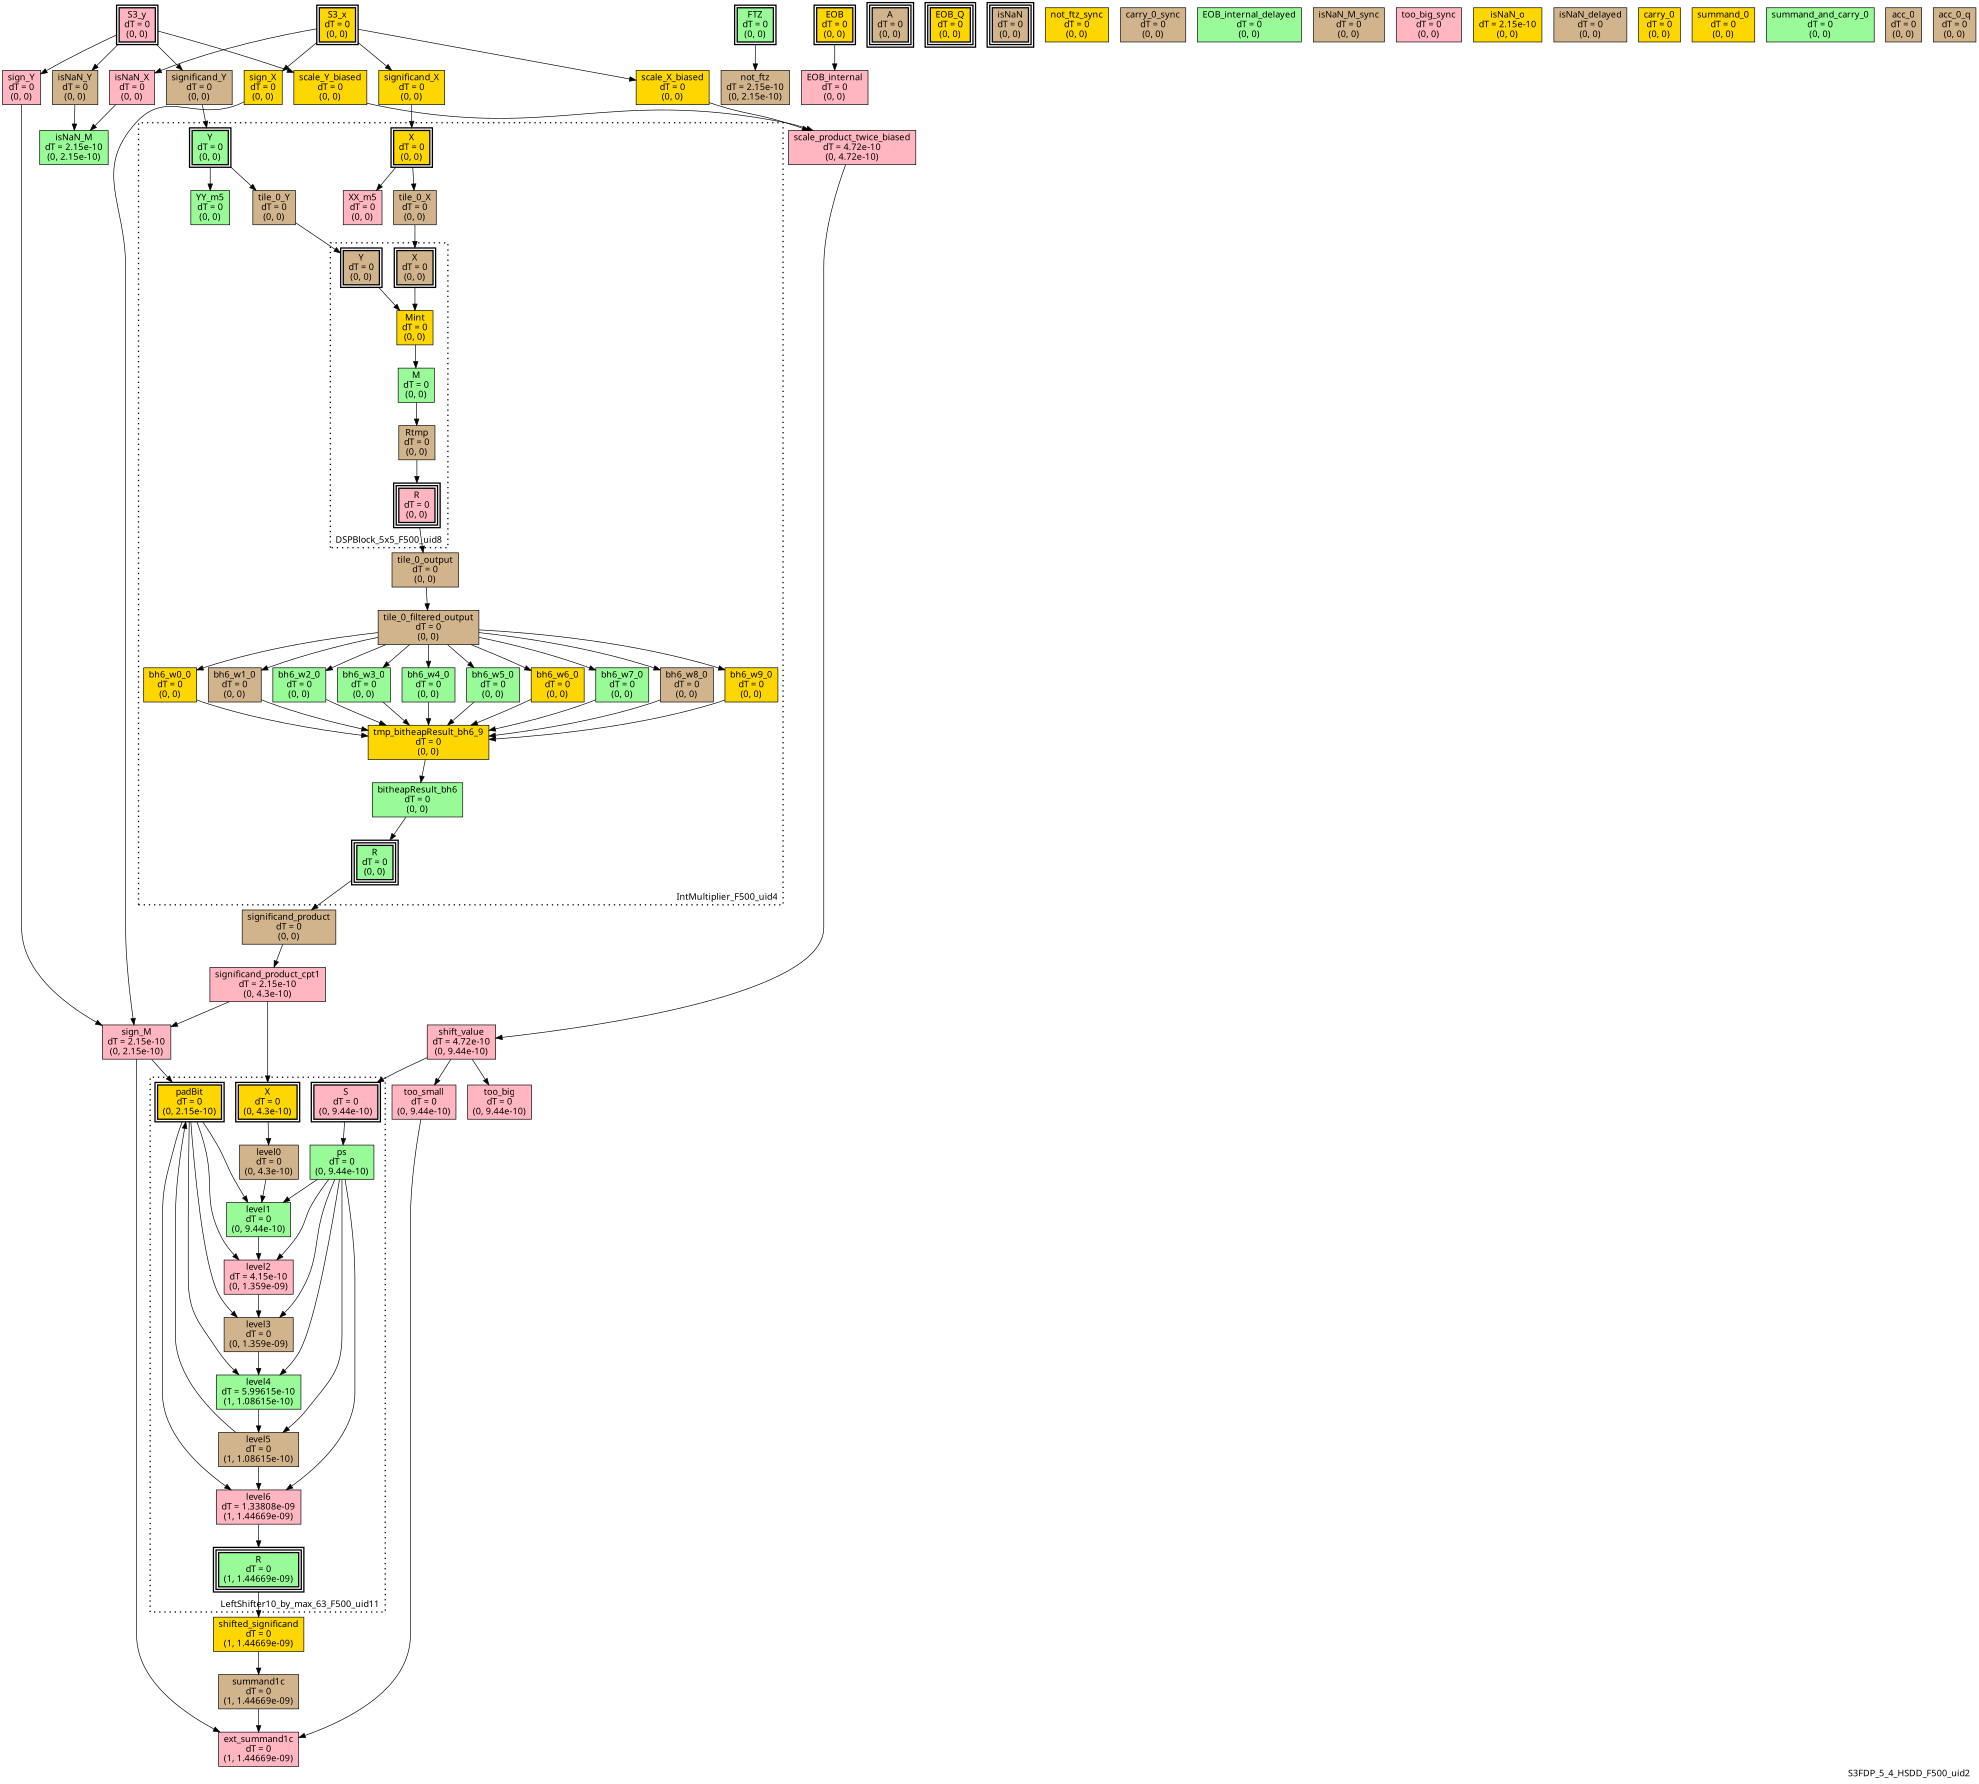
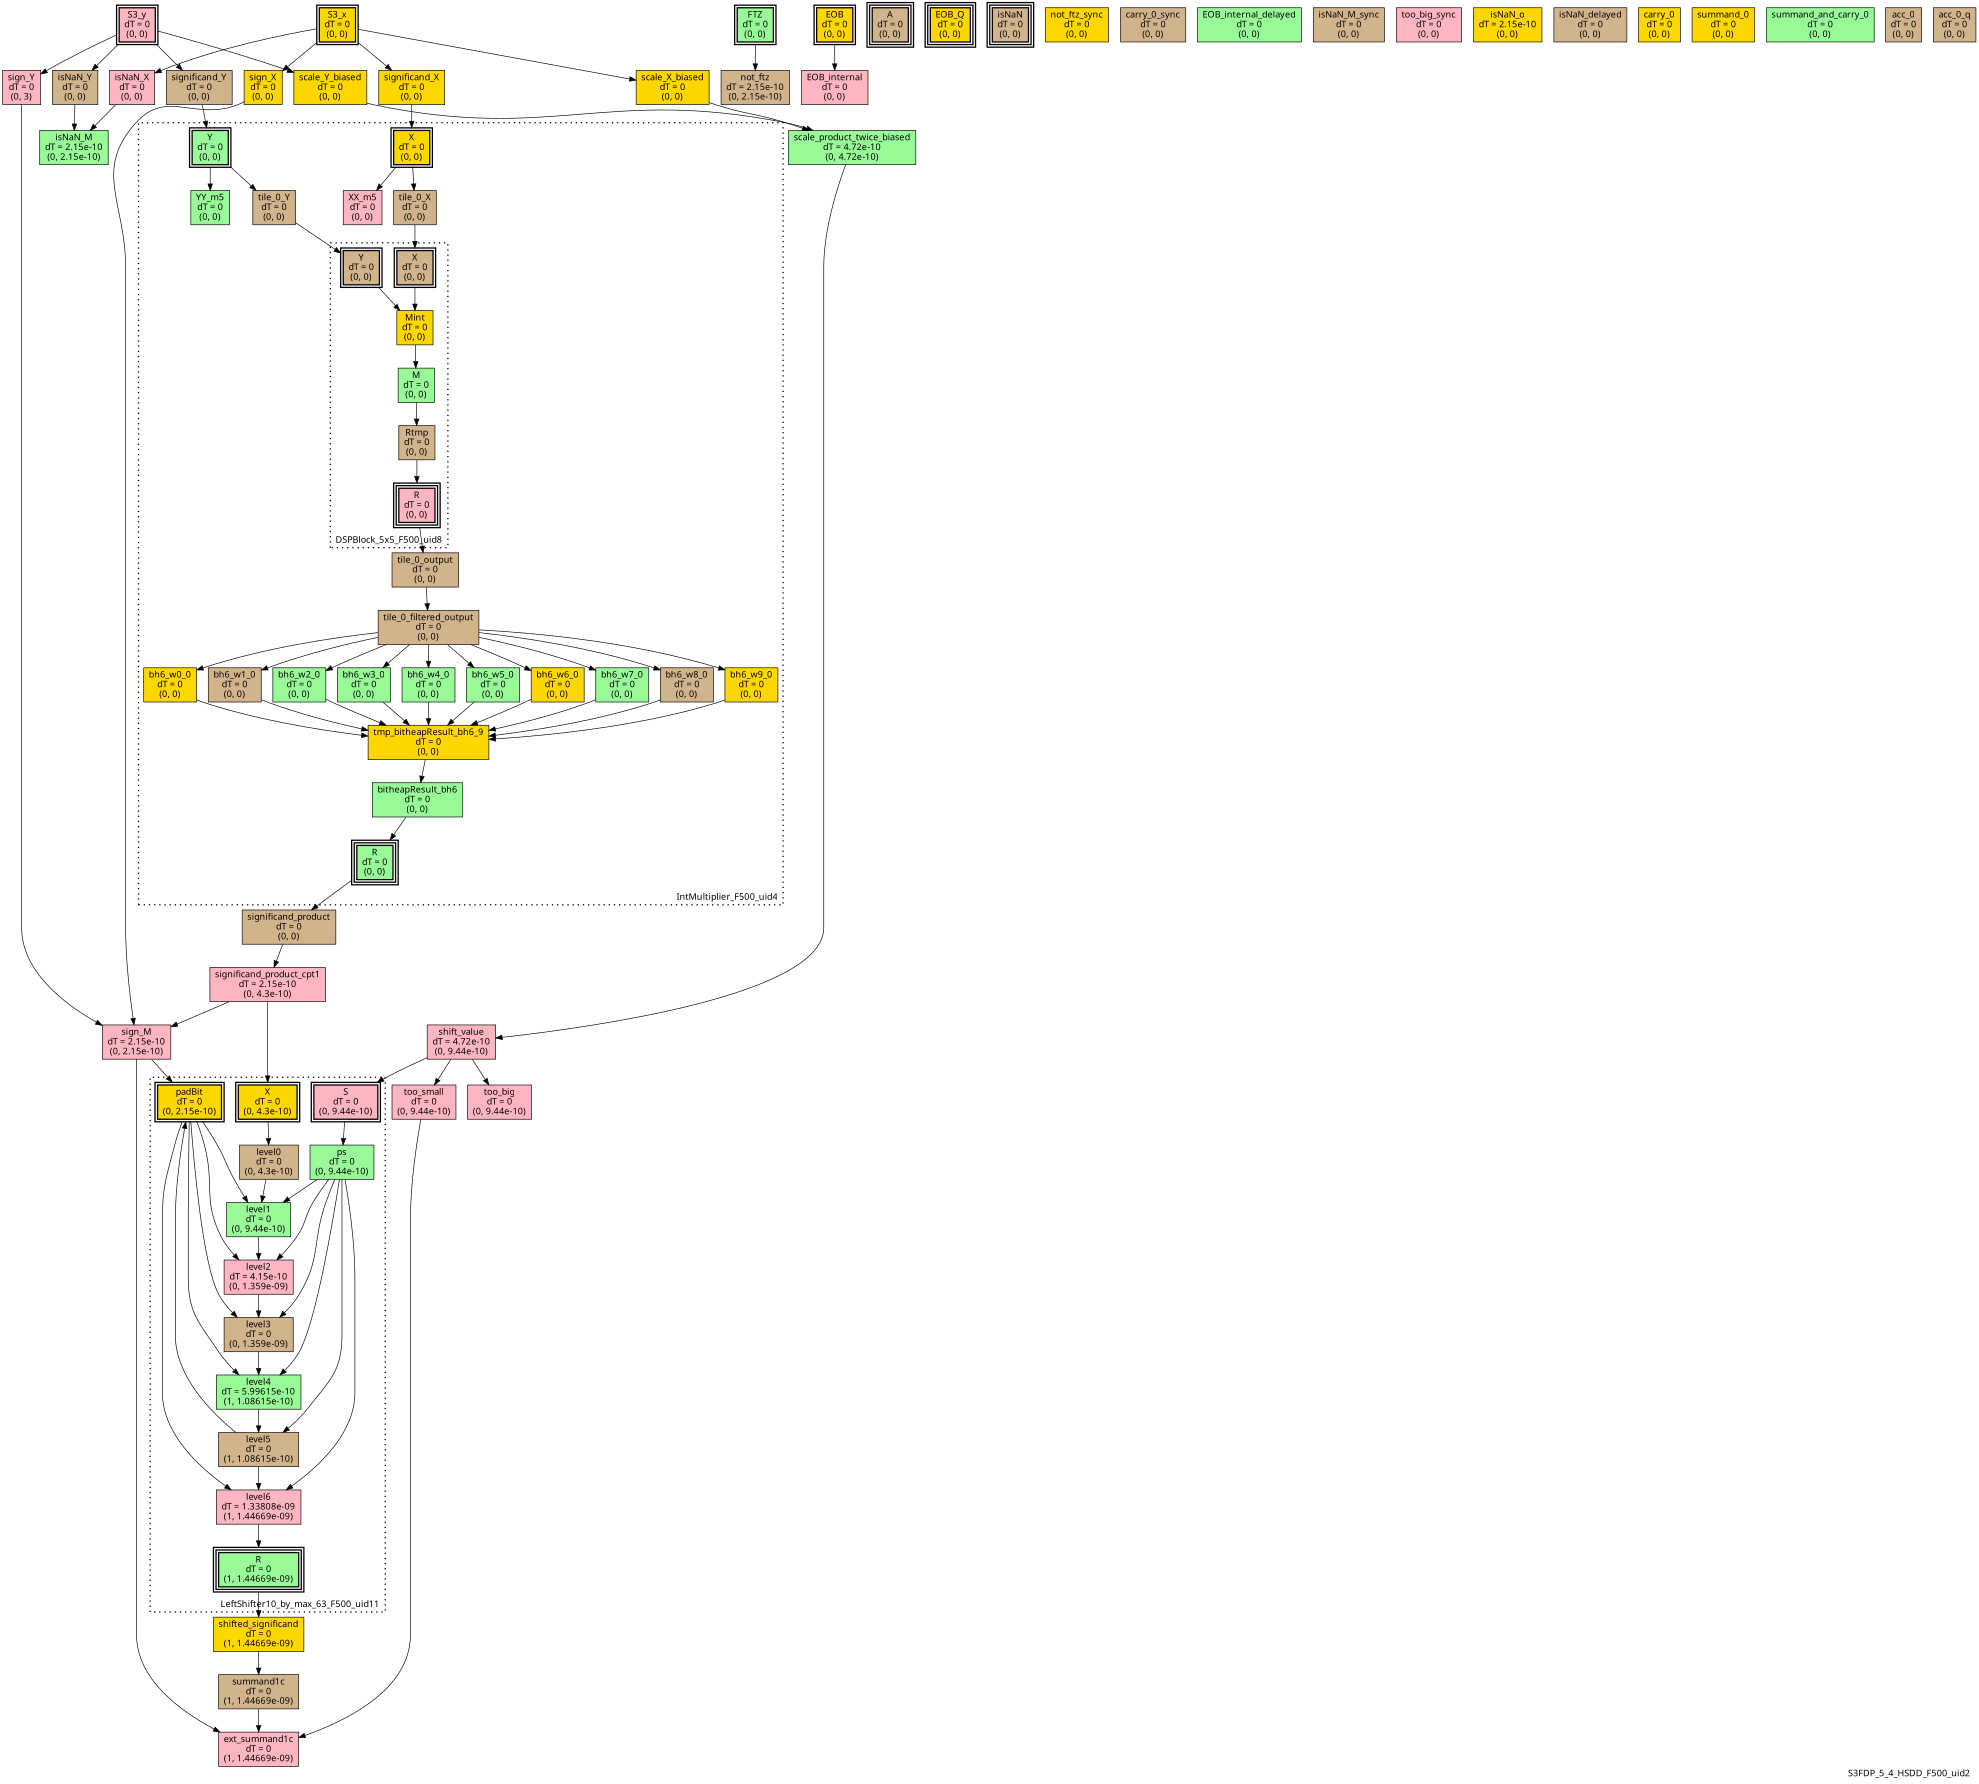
(22, 88) -> (22, 88)
(852, 148) -> (852, 148)
